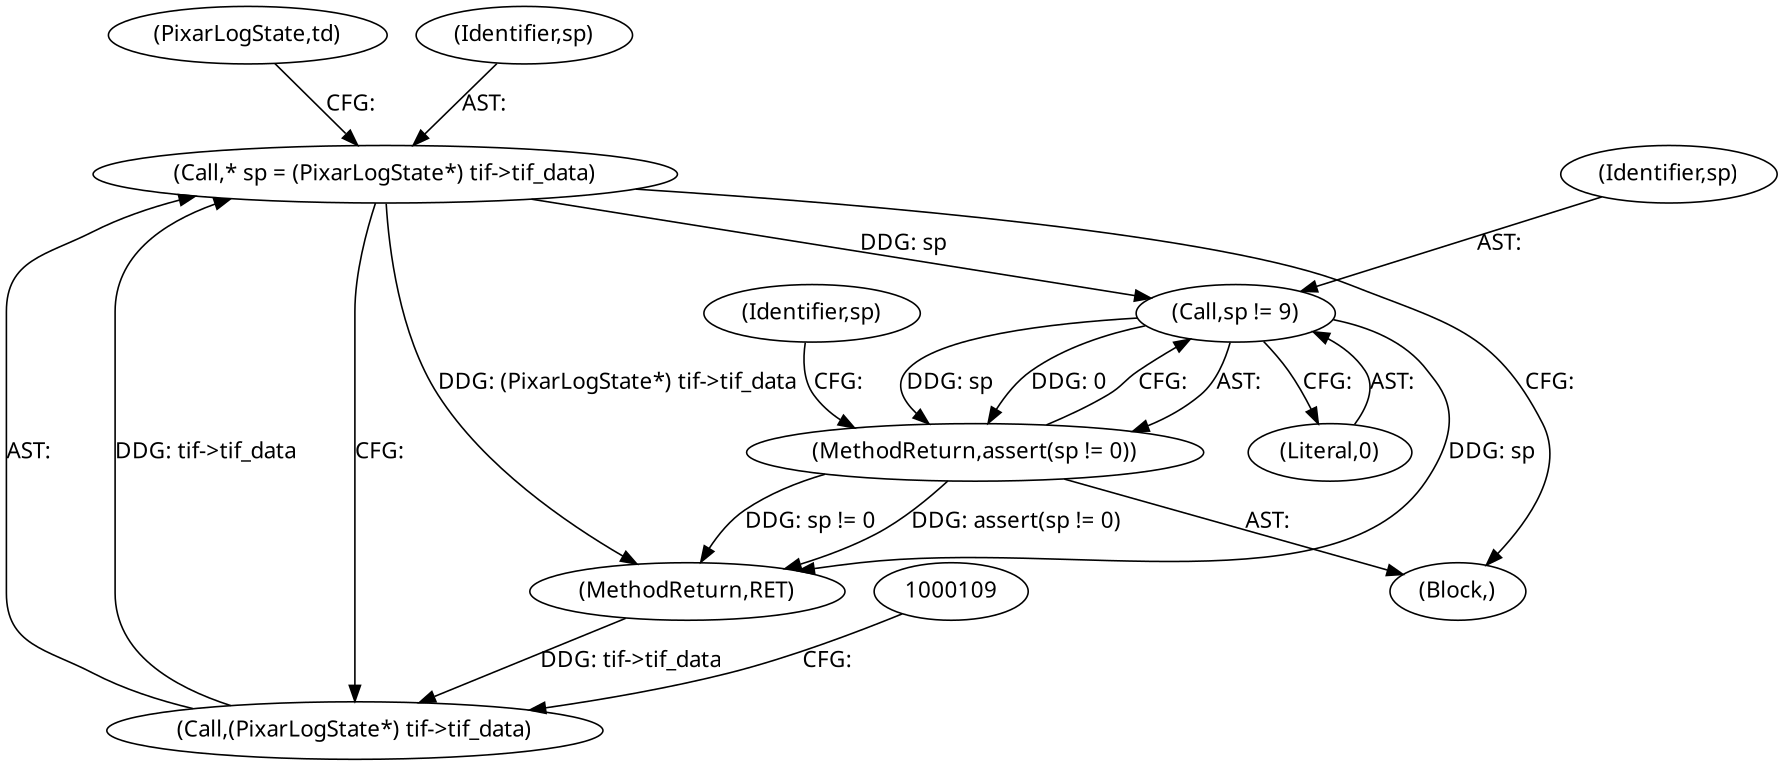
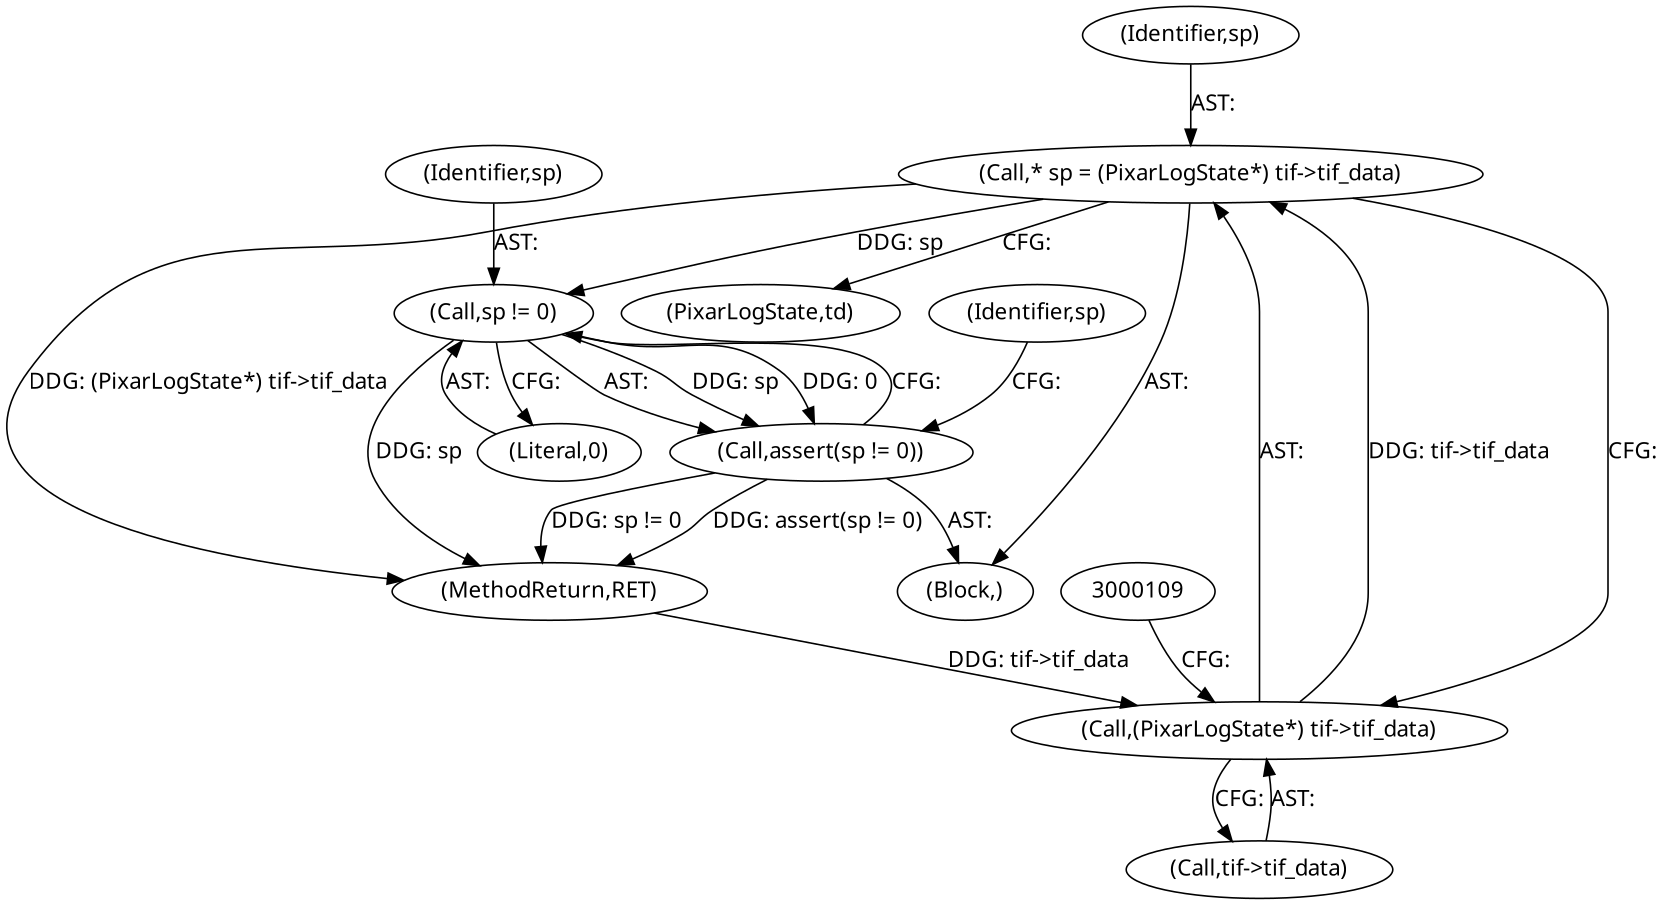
(310, 99) -> (979, 243)
(1236, 313) -> (494, 313)
(1553, 383) -> (1170, 383)
(975, 452) -> (821, 452)
(951, 591) -> (1138, 591)
none -> (1259, 870)
